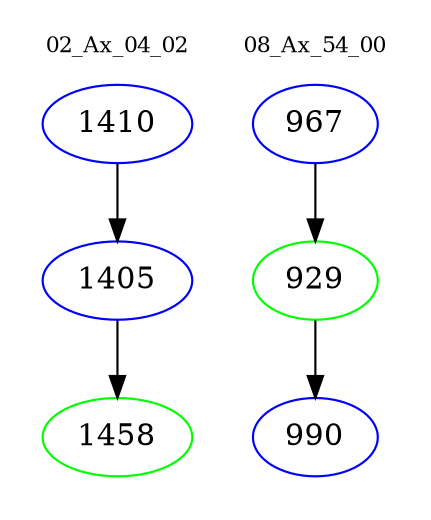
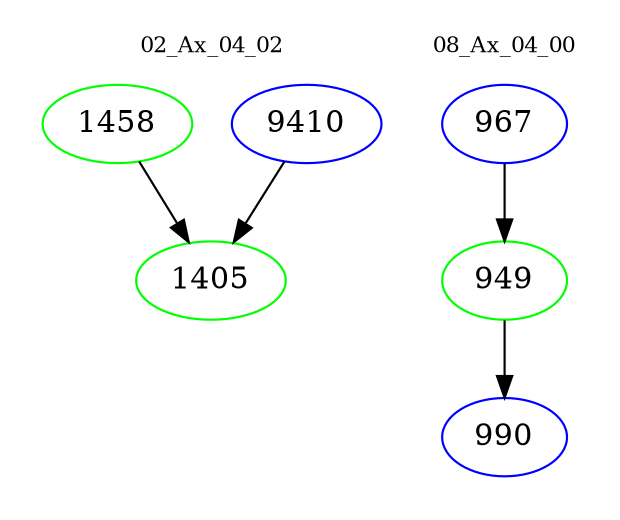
(315, 47) -> (505, 47)
(117, 124) -> (307, 124)
(117, 281) -> (211, 281)
(315, 281) -> (505, 281)
(117, 348) -> (158, 192)
